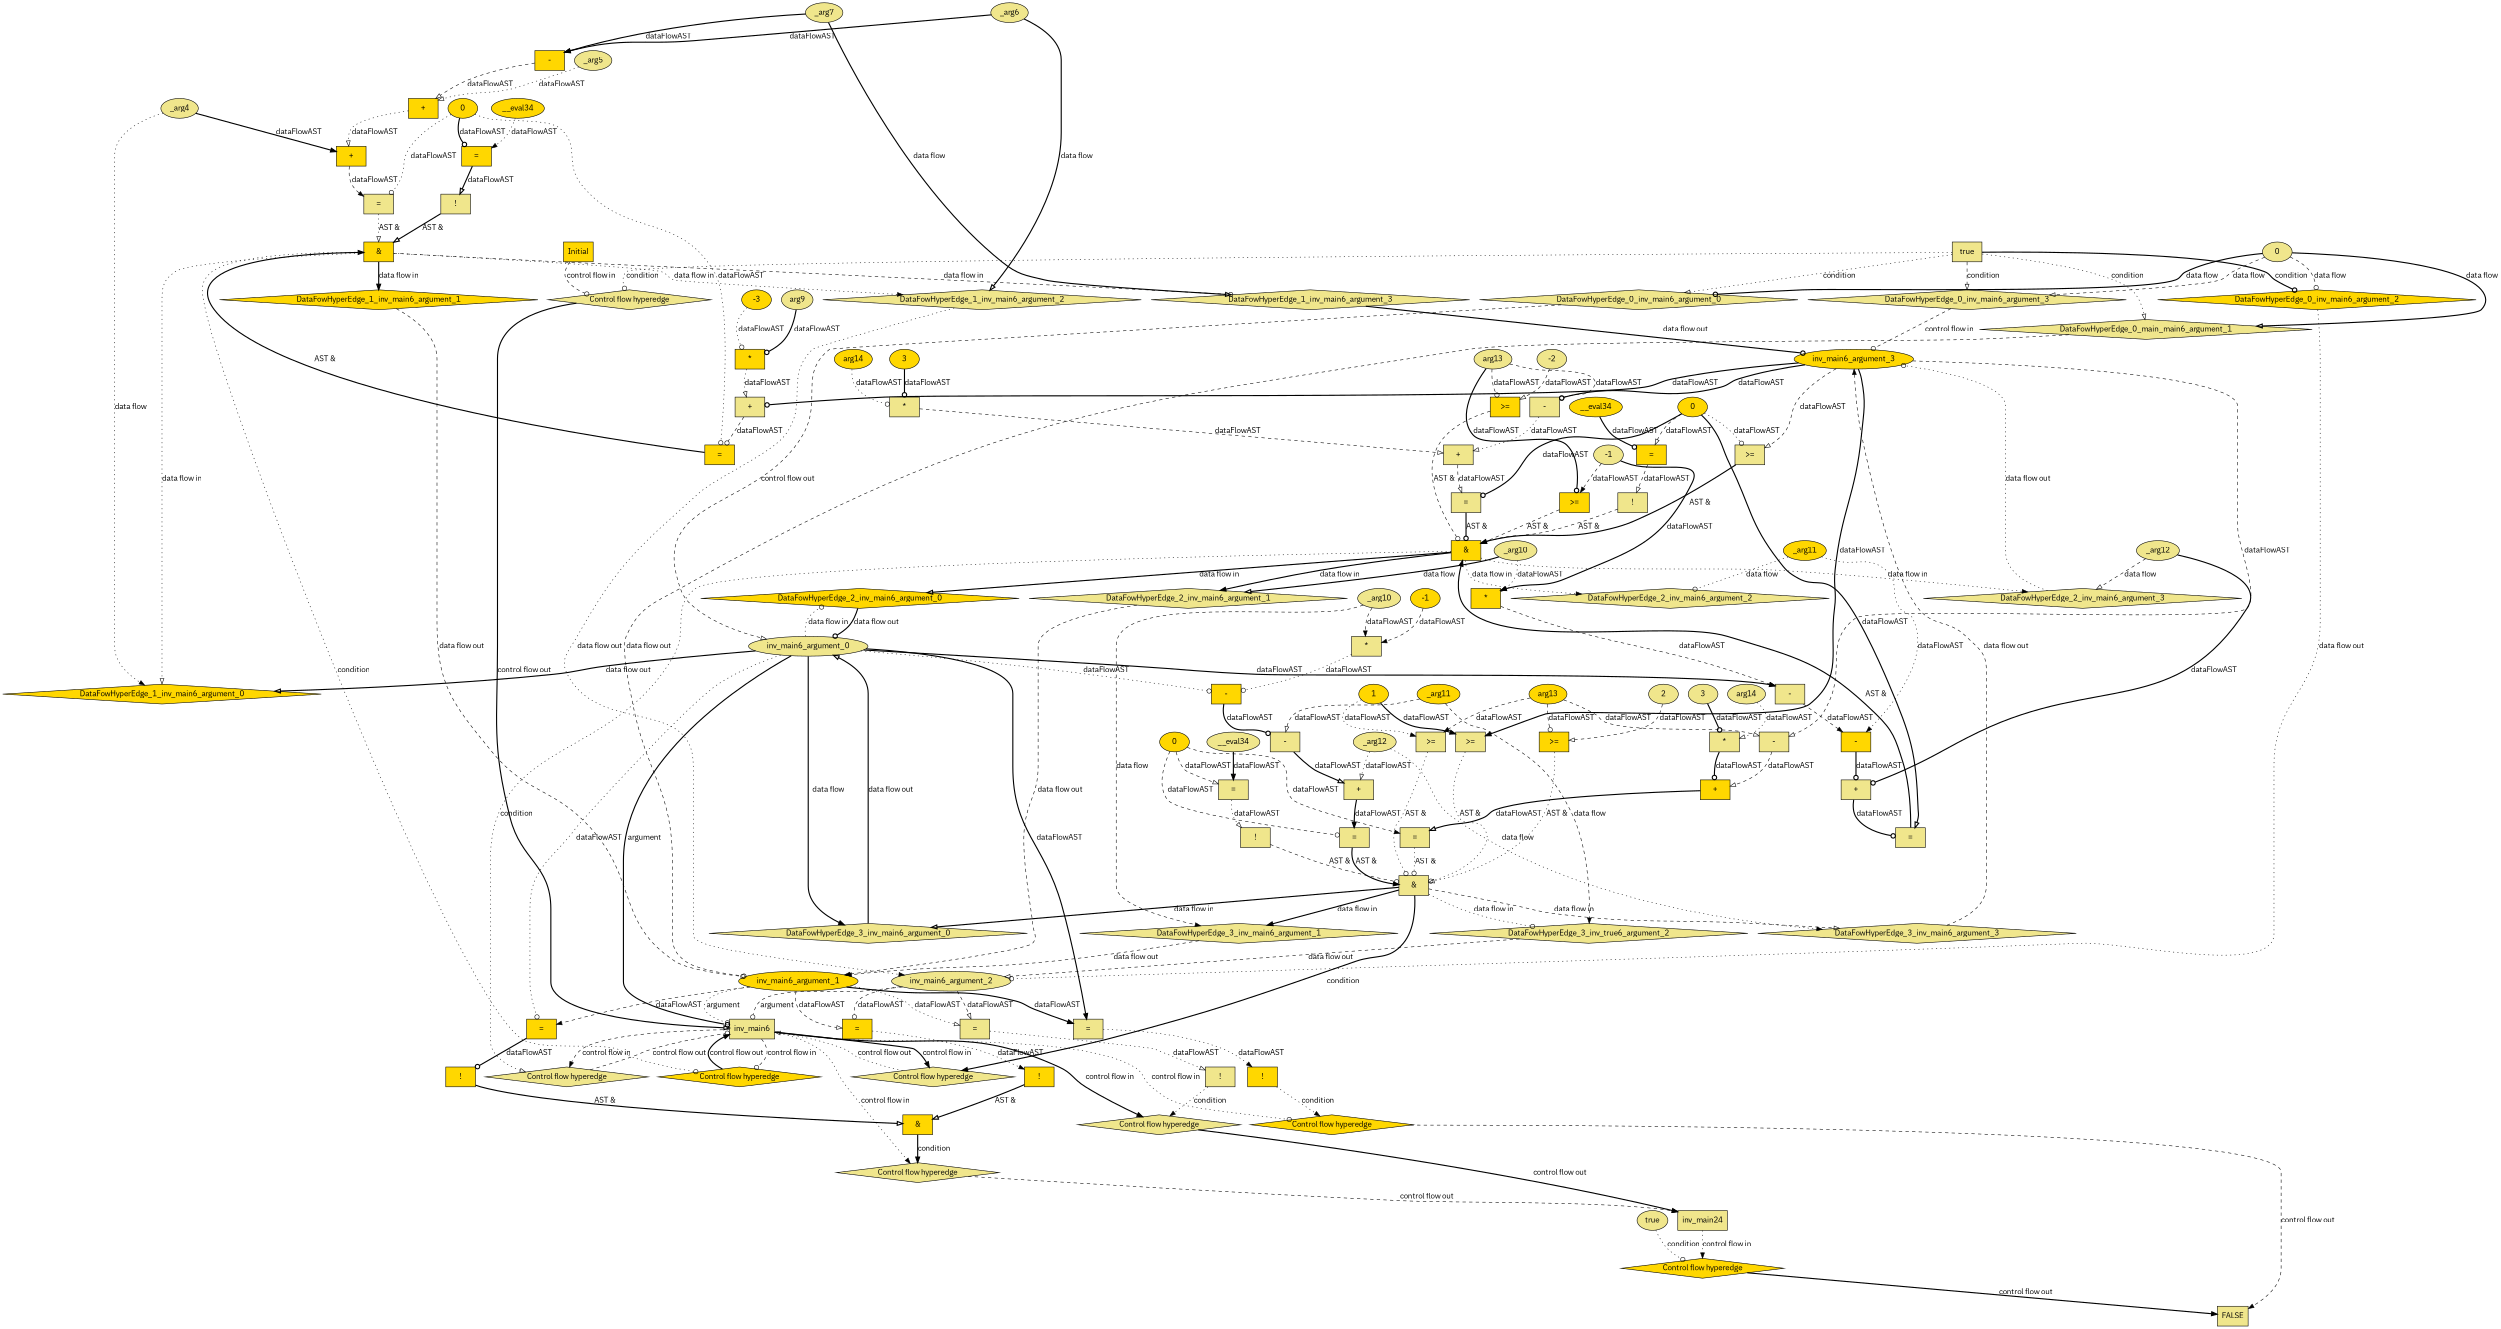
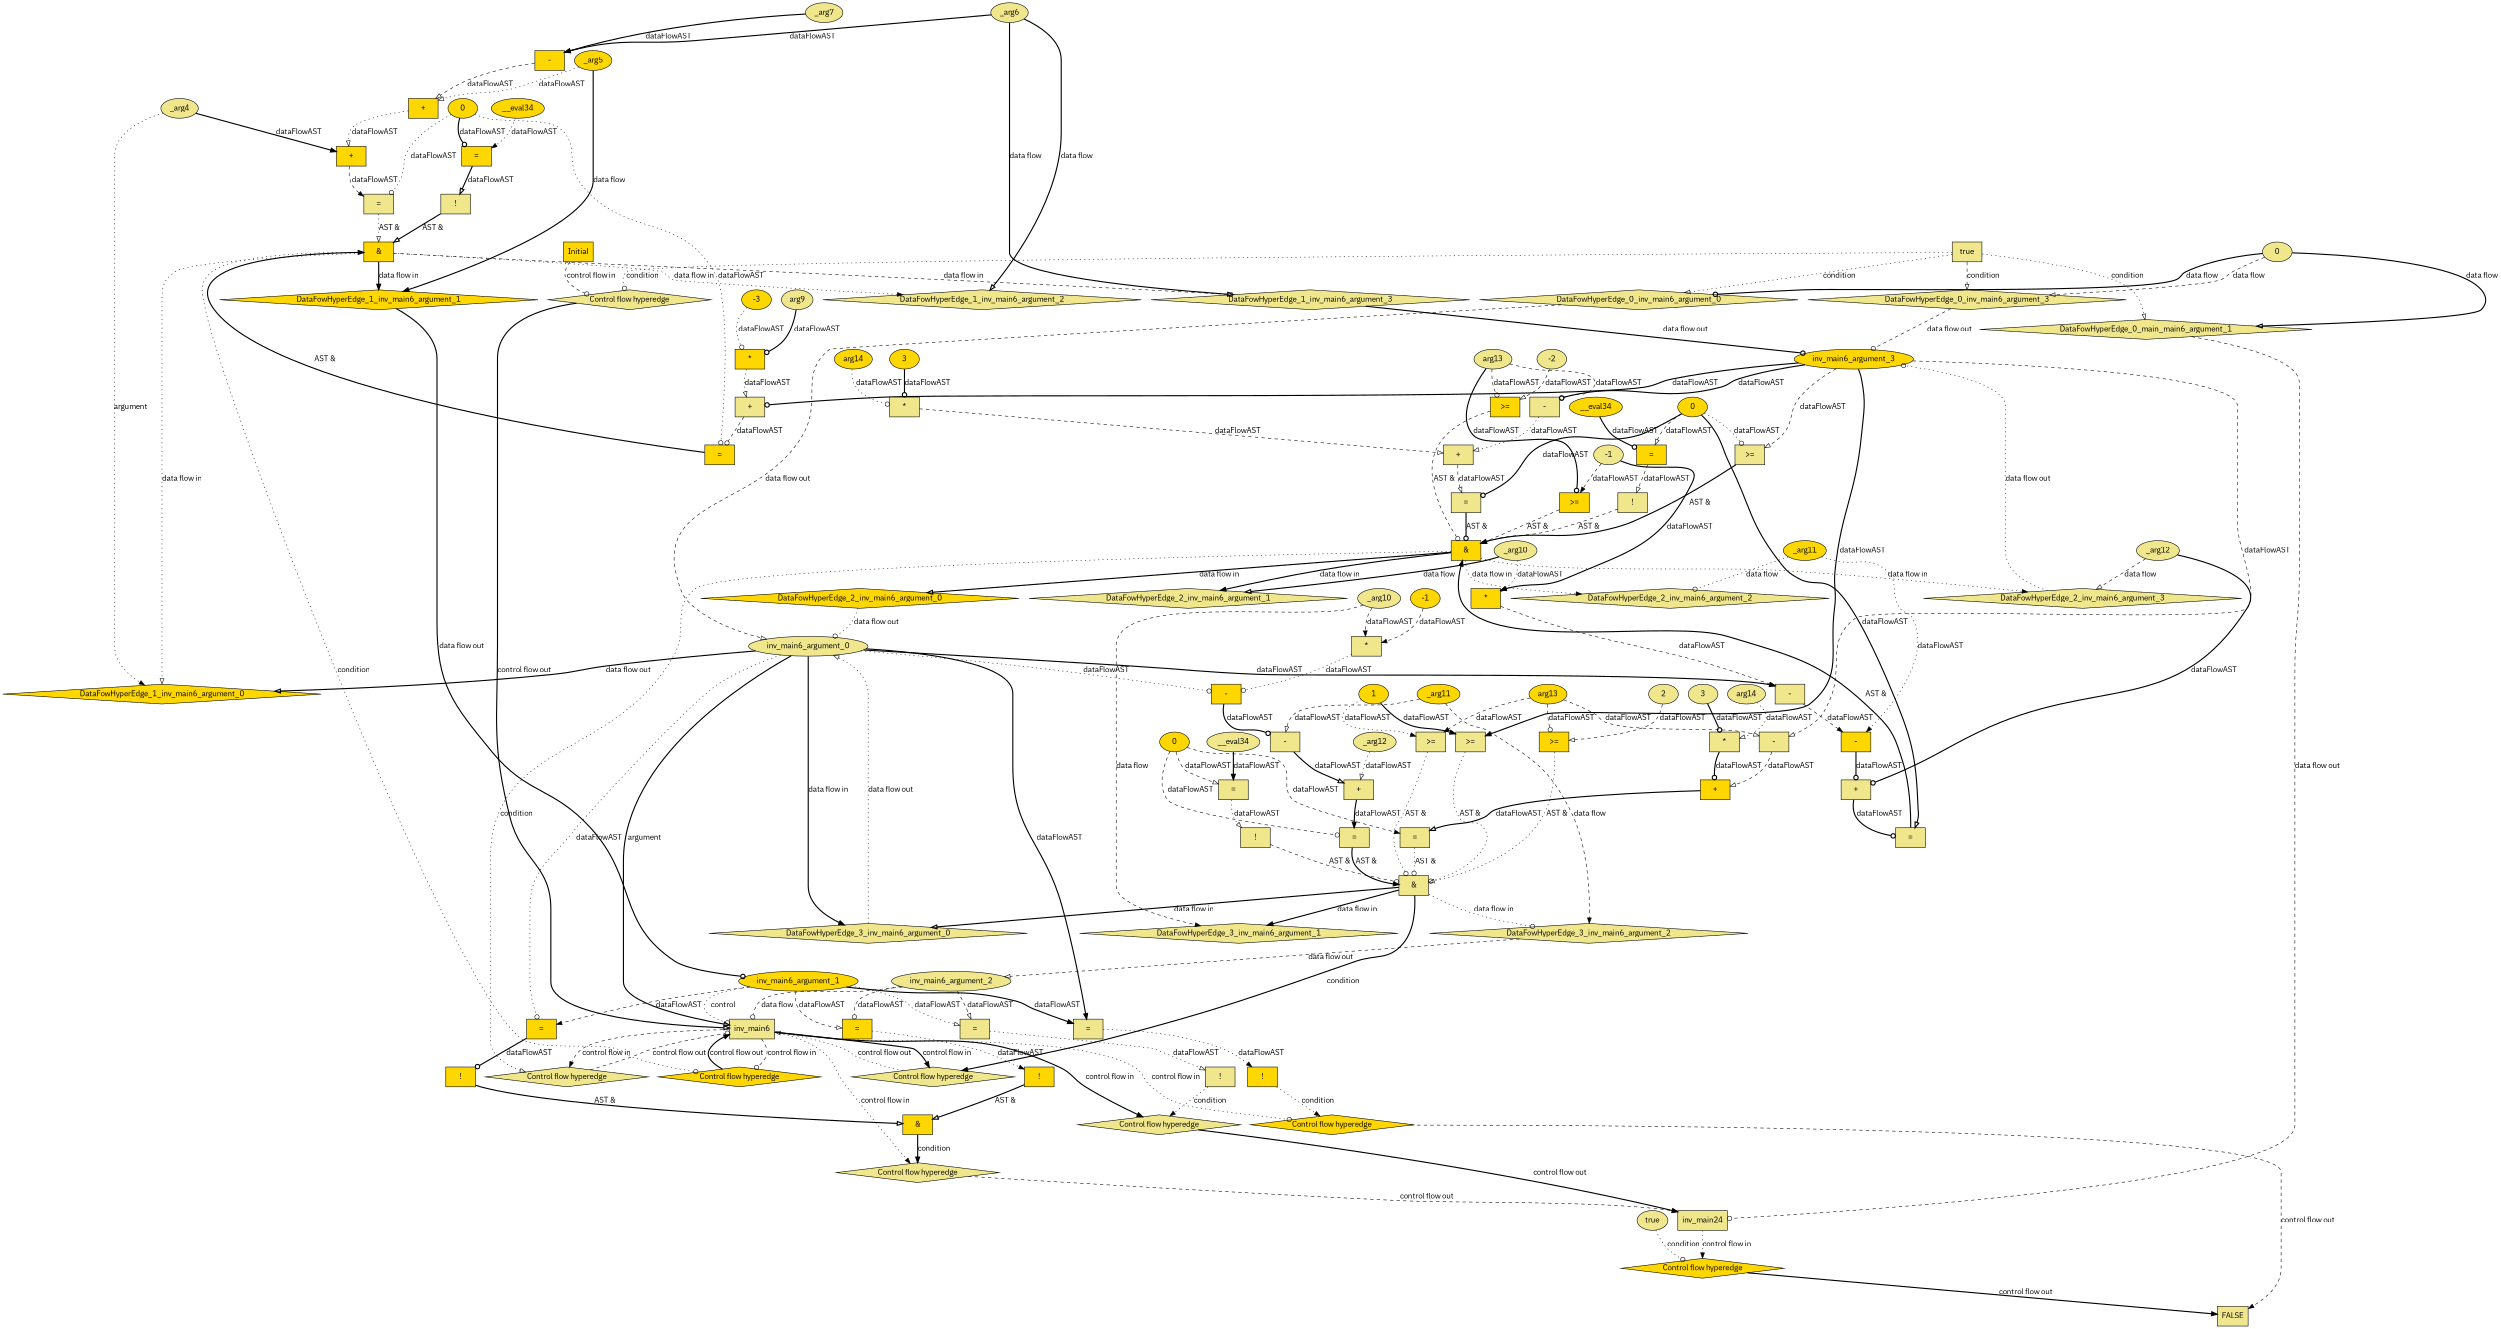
(593, 61) -> (593, 61)
none -> (559, 222)
(976, 239) -> (1010, 250)
(2317, 300) -> none
(1949, 329) -> (1949, 329)
(131, 407) -> (131, 407)
(1124, 408) -> (2295, 982)
(788, 479) -> (788, 479)
(807, 620) -> none
(851, 624) -> (851, 624)
(565, 661) -> none
(455, 703) -> (455, 703)
(868, 784) -> (868, 784)
(828, 790) -> (828, 790)
(1024, 831) -> none
(626, 840) -> (626, 840)
(1589, 933) -> (1589, 933)
(1917, 933) -> none
(1026, 964) -> none
(723, 1005) -> (723, 1005)
(777, 1005) -> (777, 1005)
